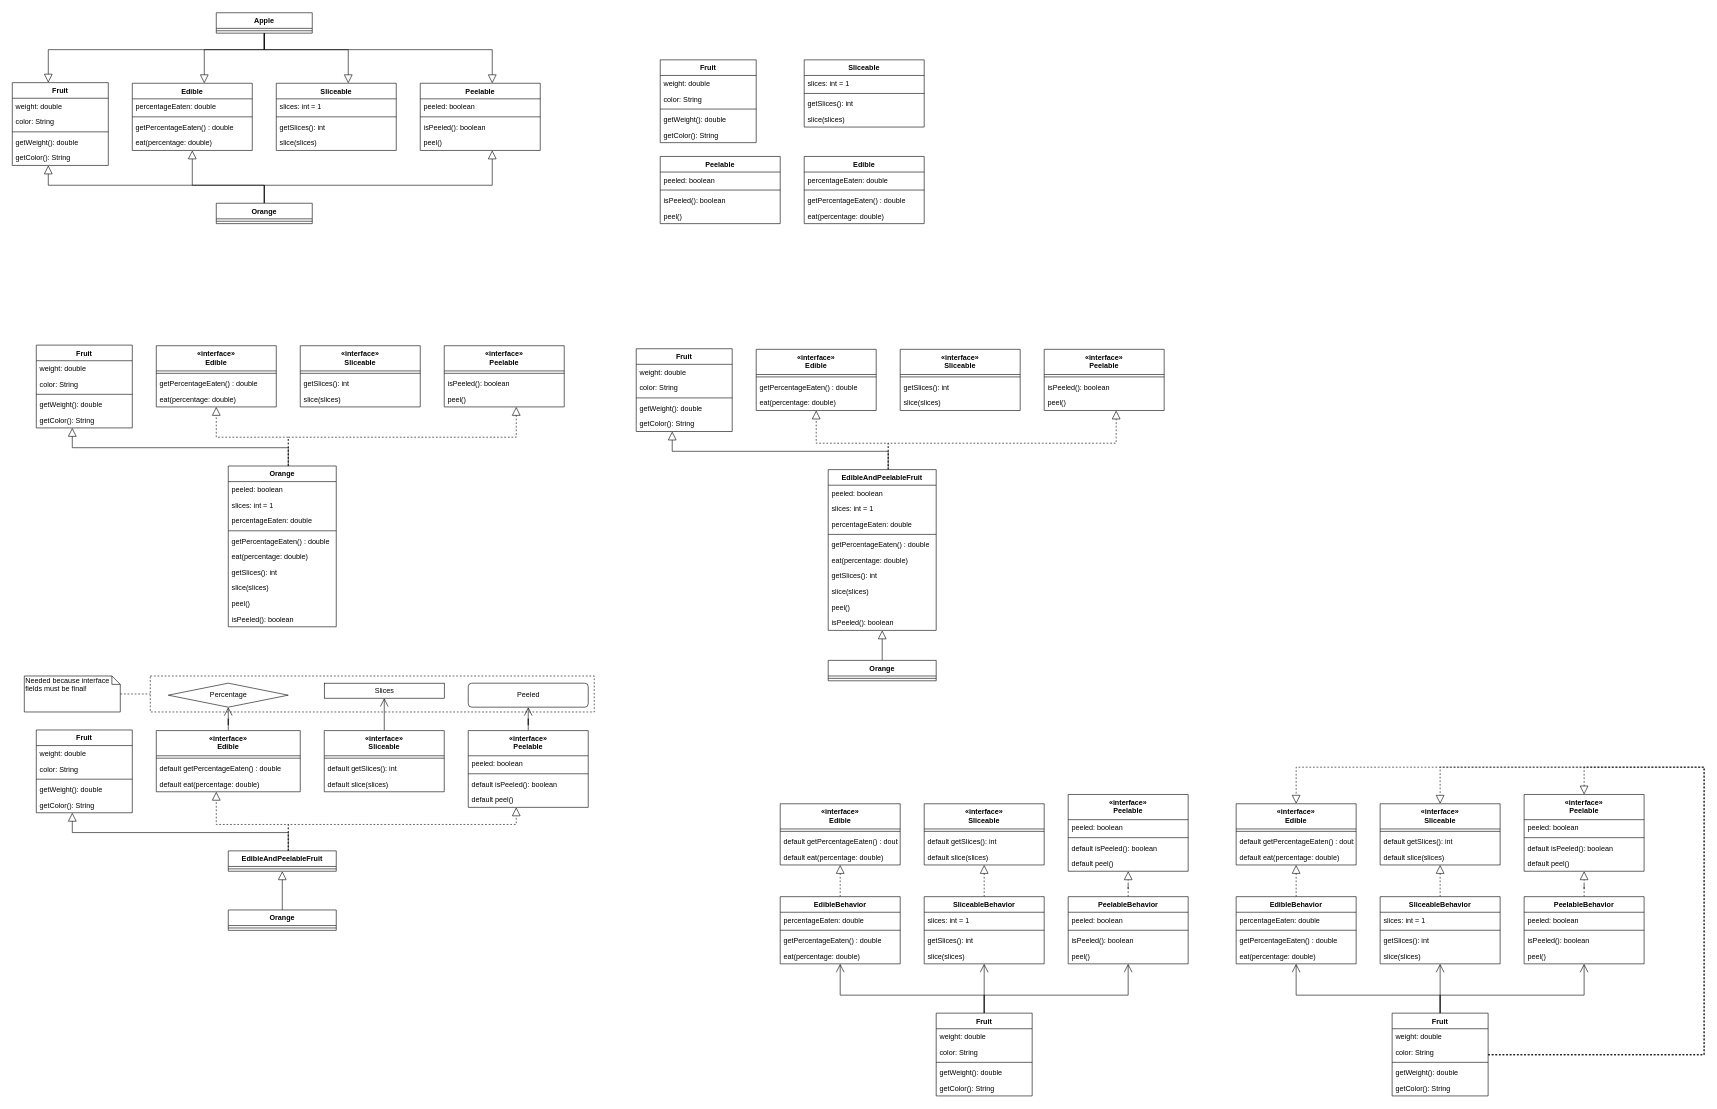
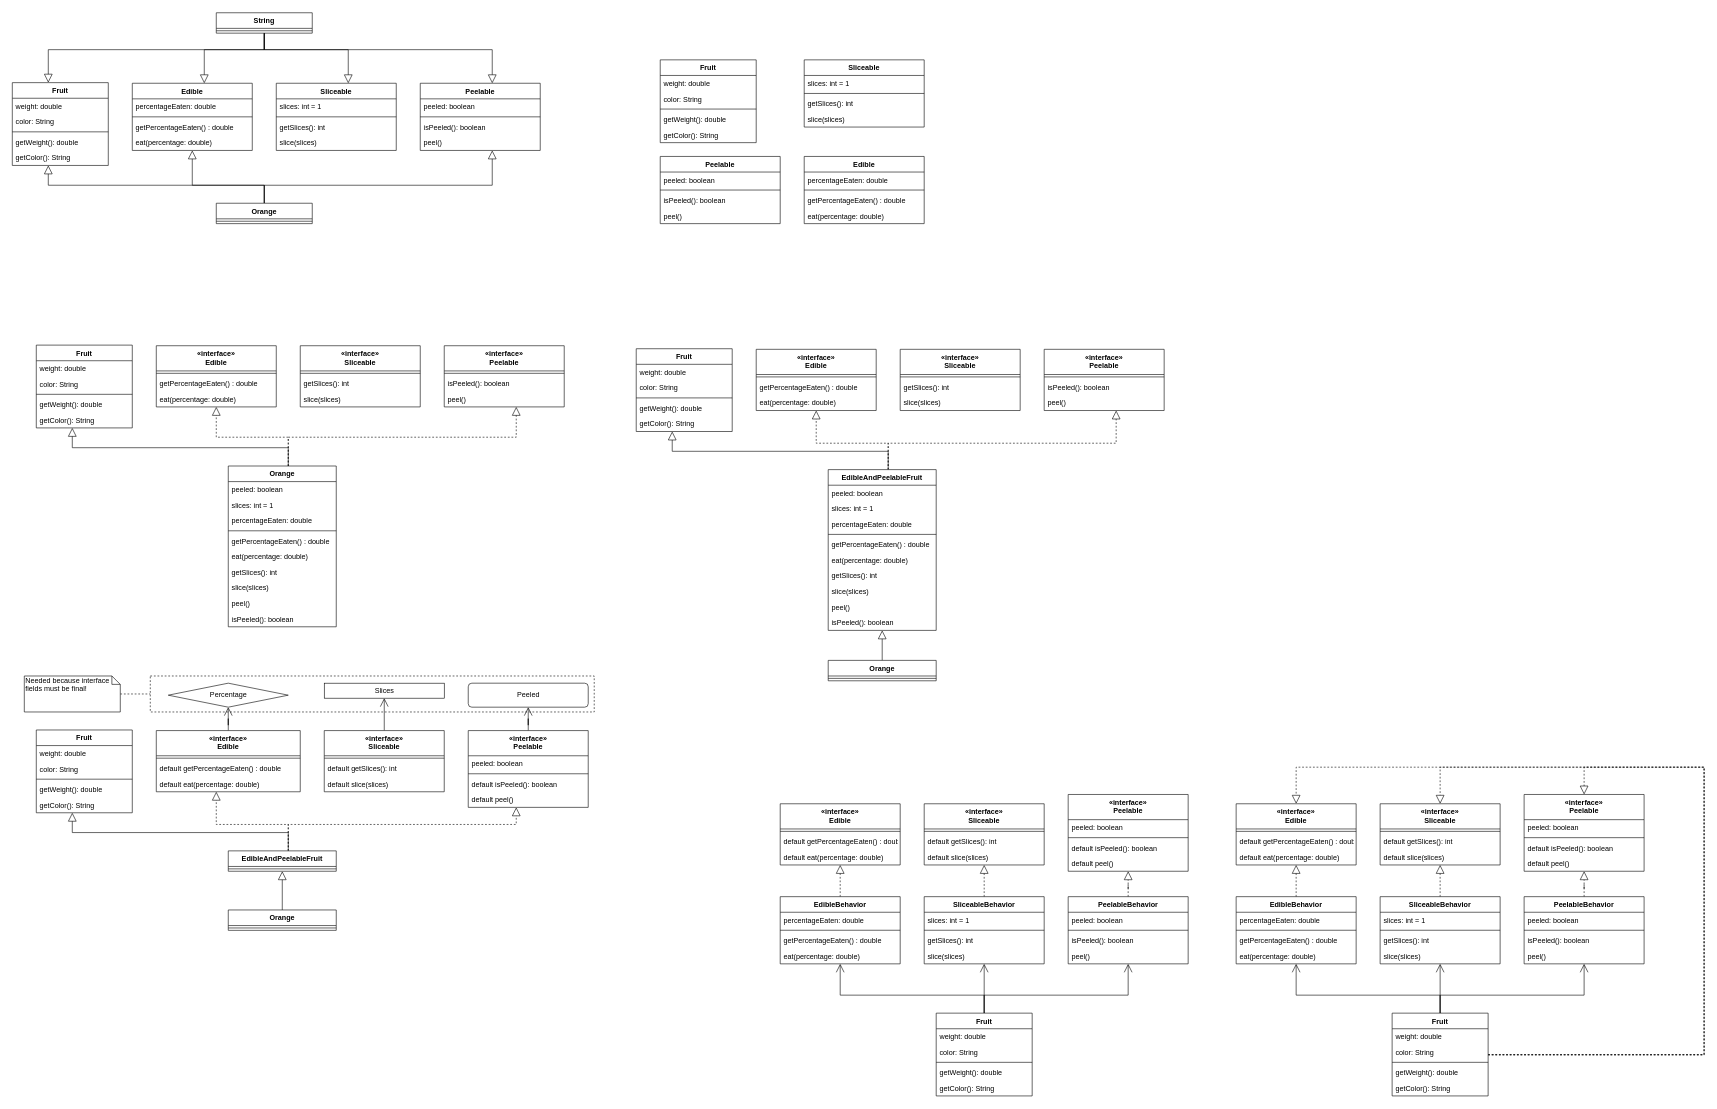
(264, 21) -> (264, 21)
